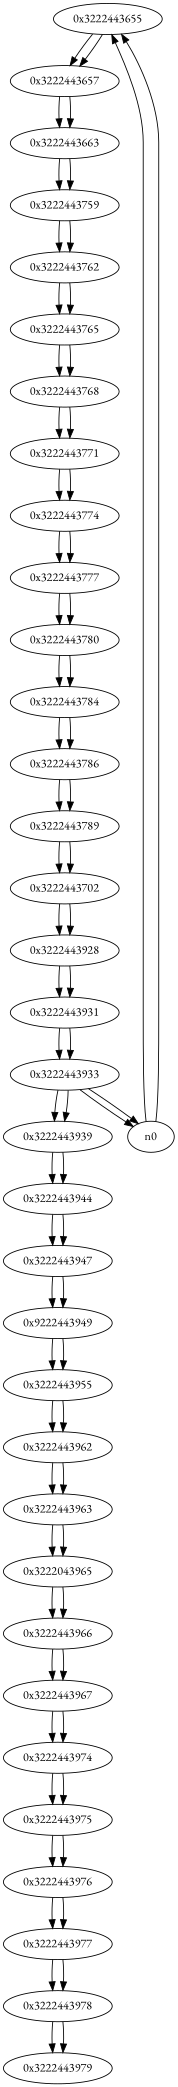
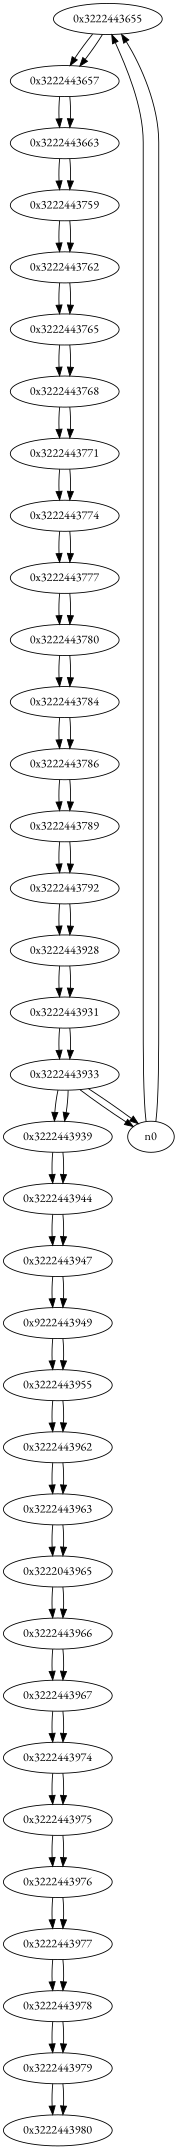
(65, 888) -> (65, 888)
none -> (58, 2130)
